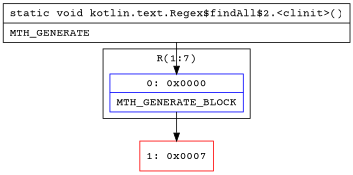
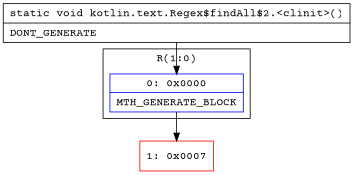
(50, 32) -> (53, 32)
(177, 58) -> (177, 58)
